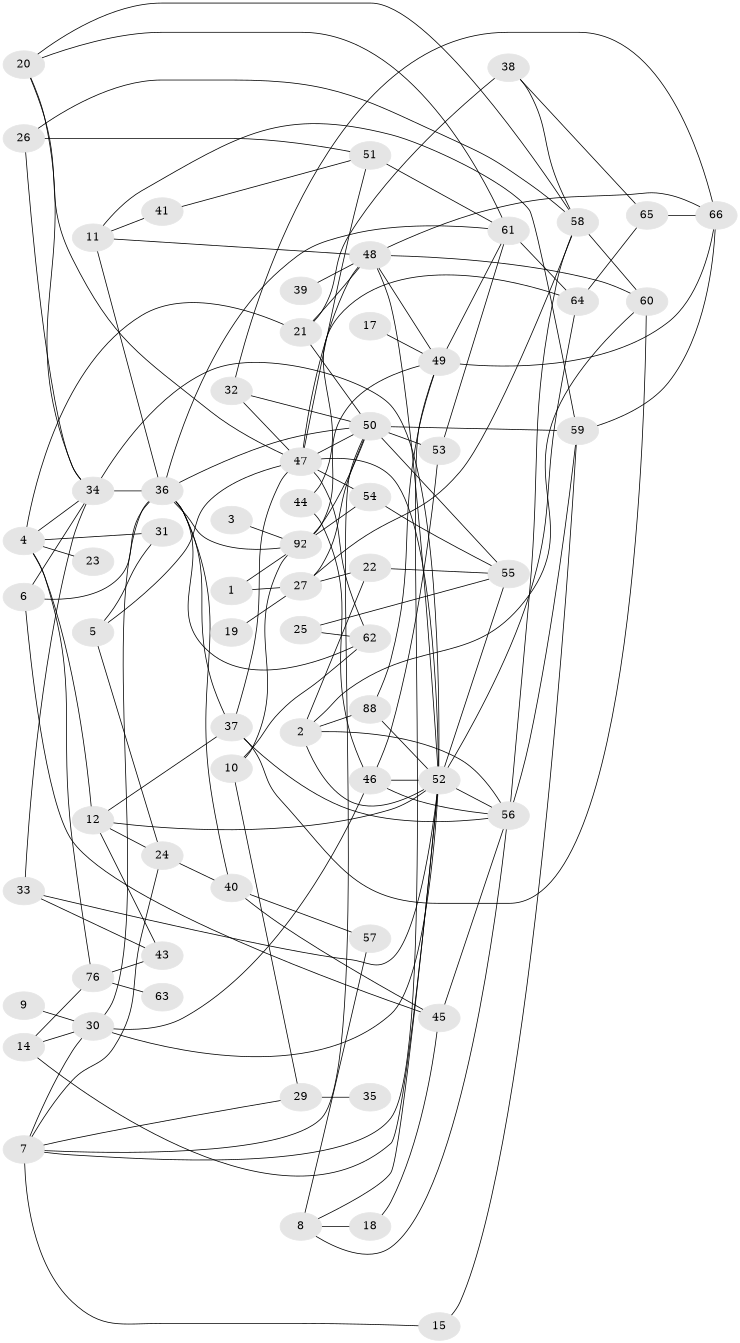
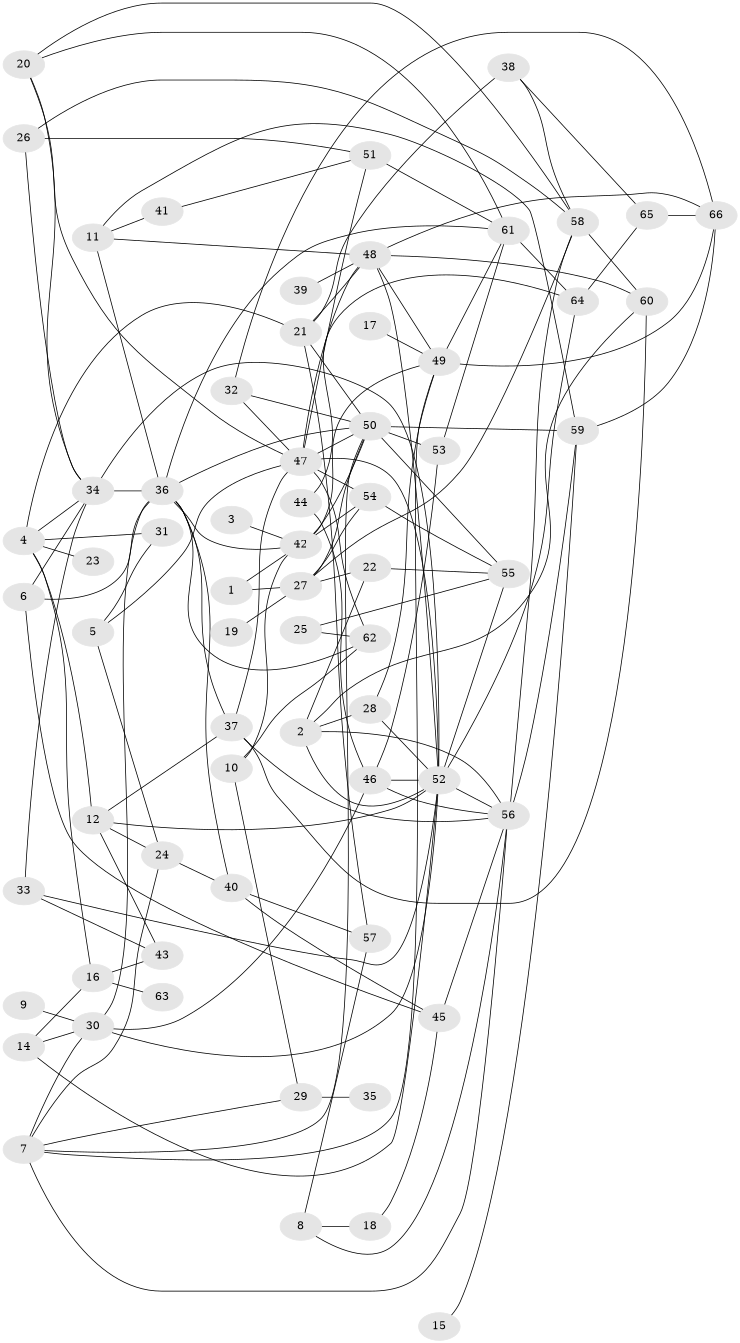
none -> (337, 542)
(301, 545) -> (301, 545)
none -> (336, 606)
(370, 709) -> (370, 709)
(93, 978) -> (93, 978)
(397, 1143) -> none
(167, 1323) -> (422, 1273)
